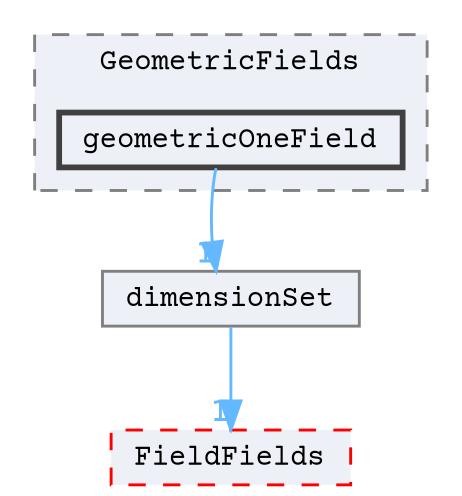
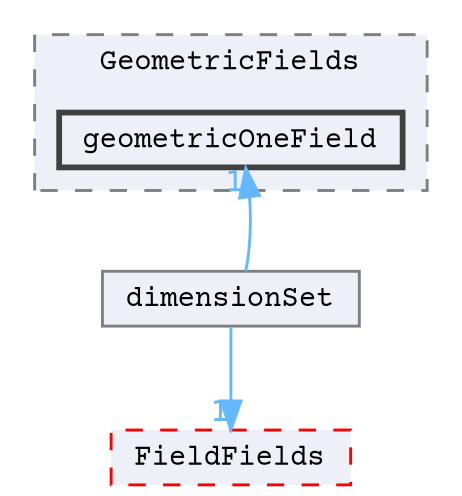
(212, 209) -> (250, 234)
